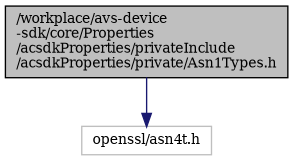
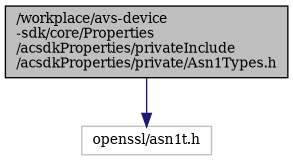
(147, 141) -> (147, 141)
